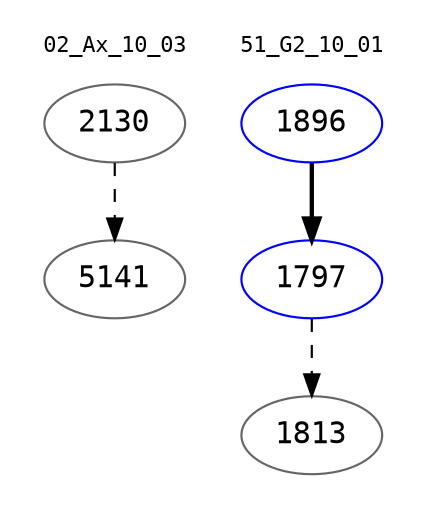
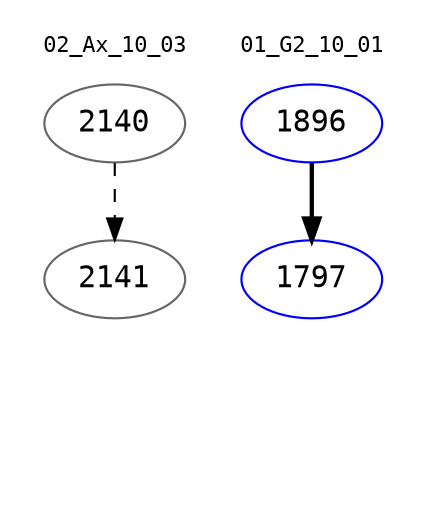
(313, 47) -> (313, 47)
(115, 123) -> (115, 123)
(115, 279) -> (115, 279)
(312, 435) -> none
